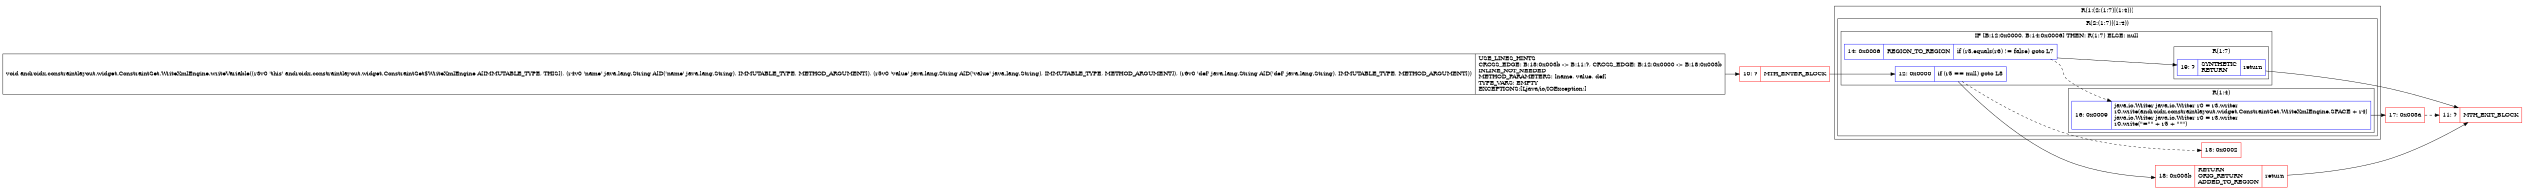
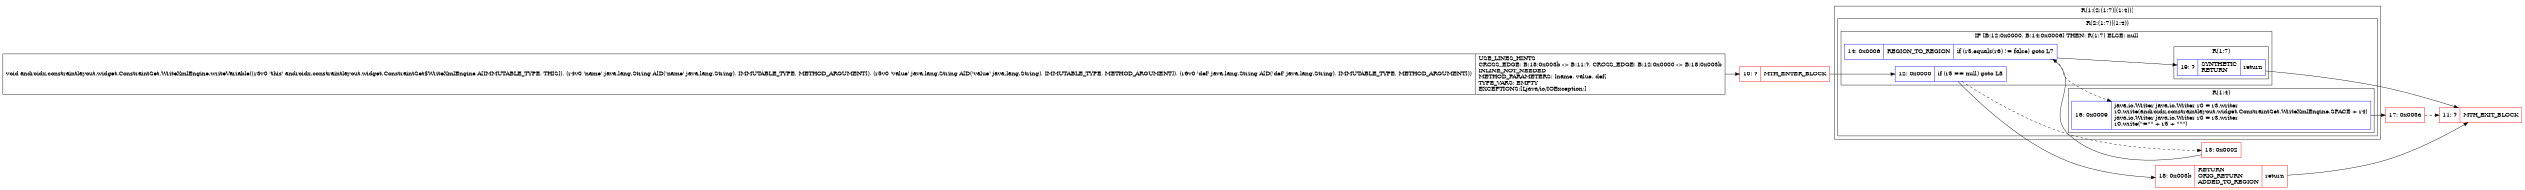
none -> (2094, 150)
